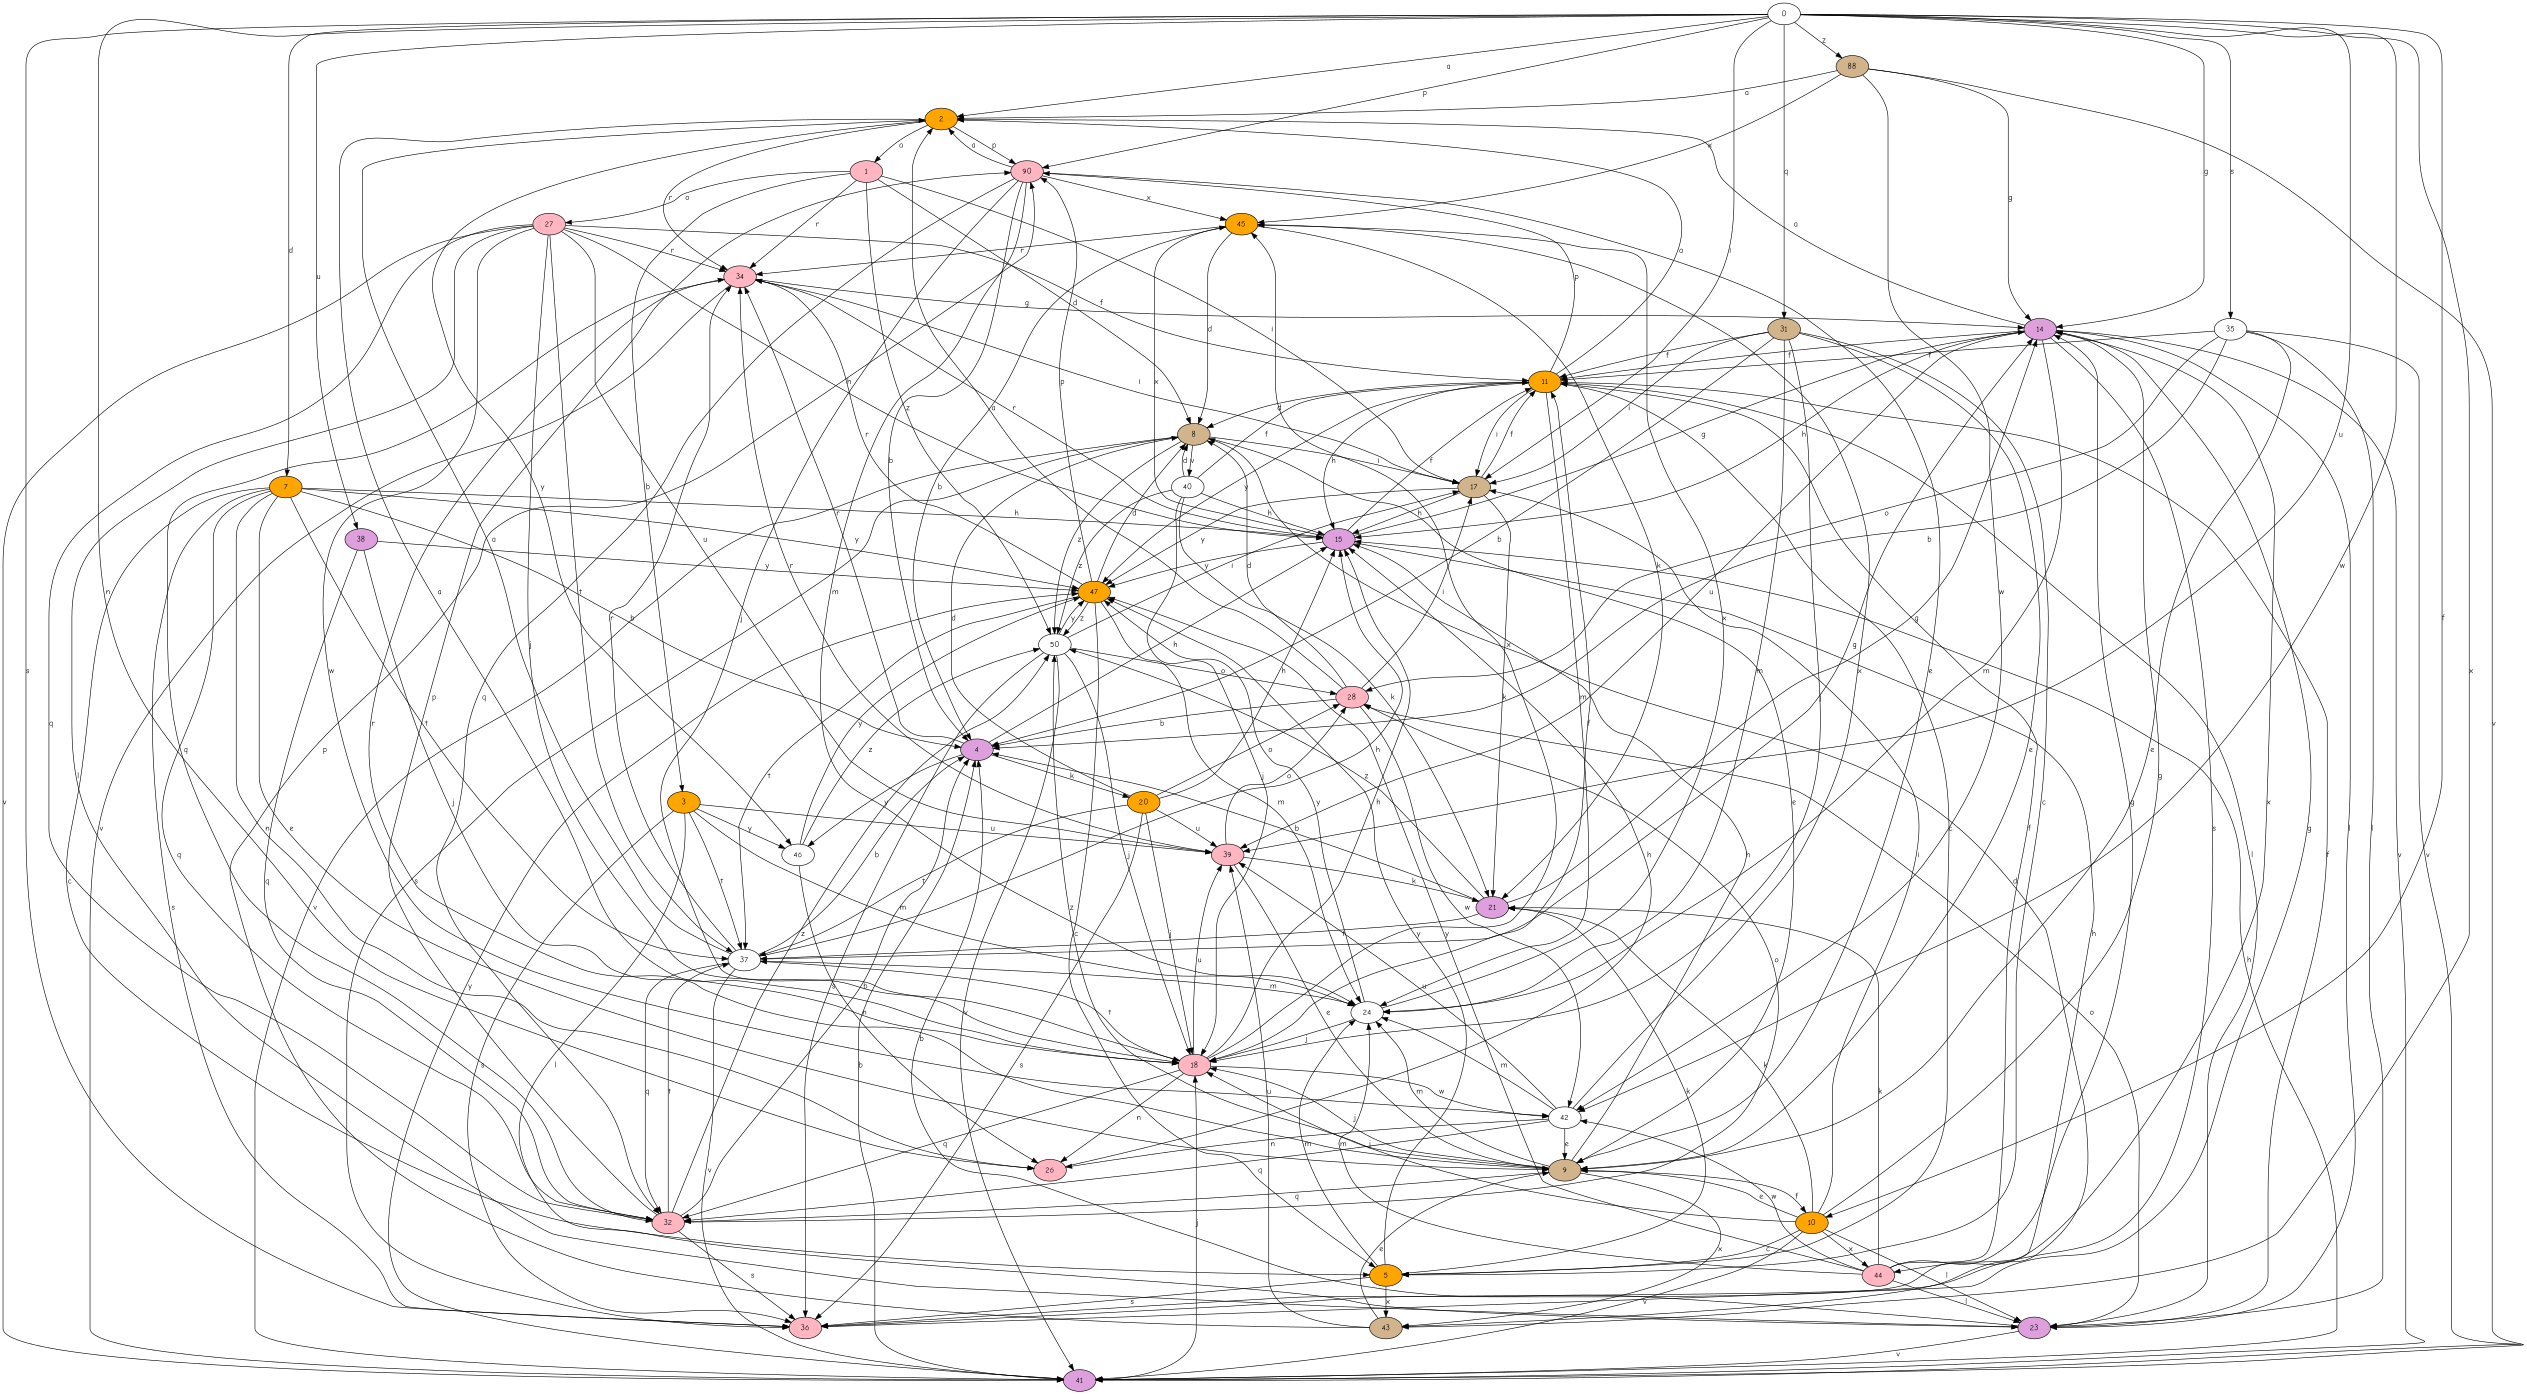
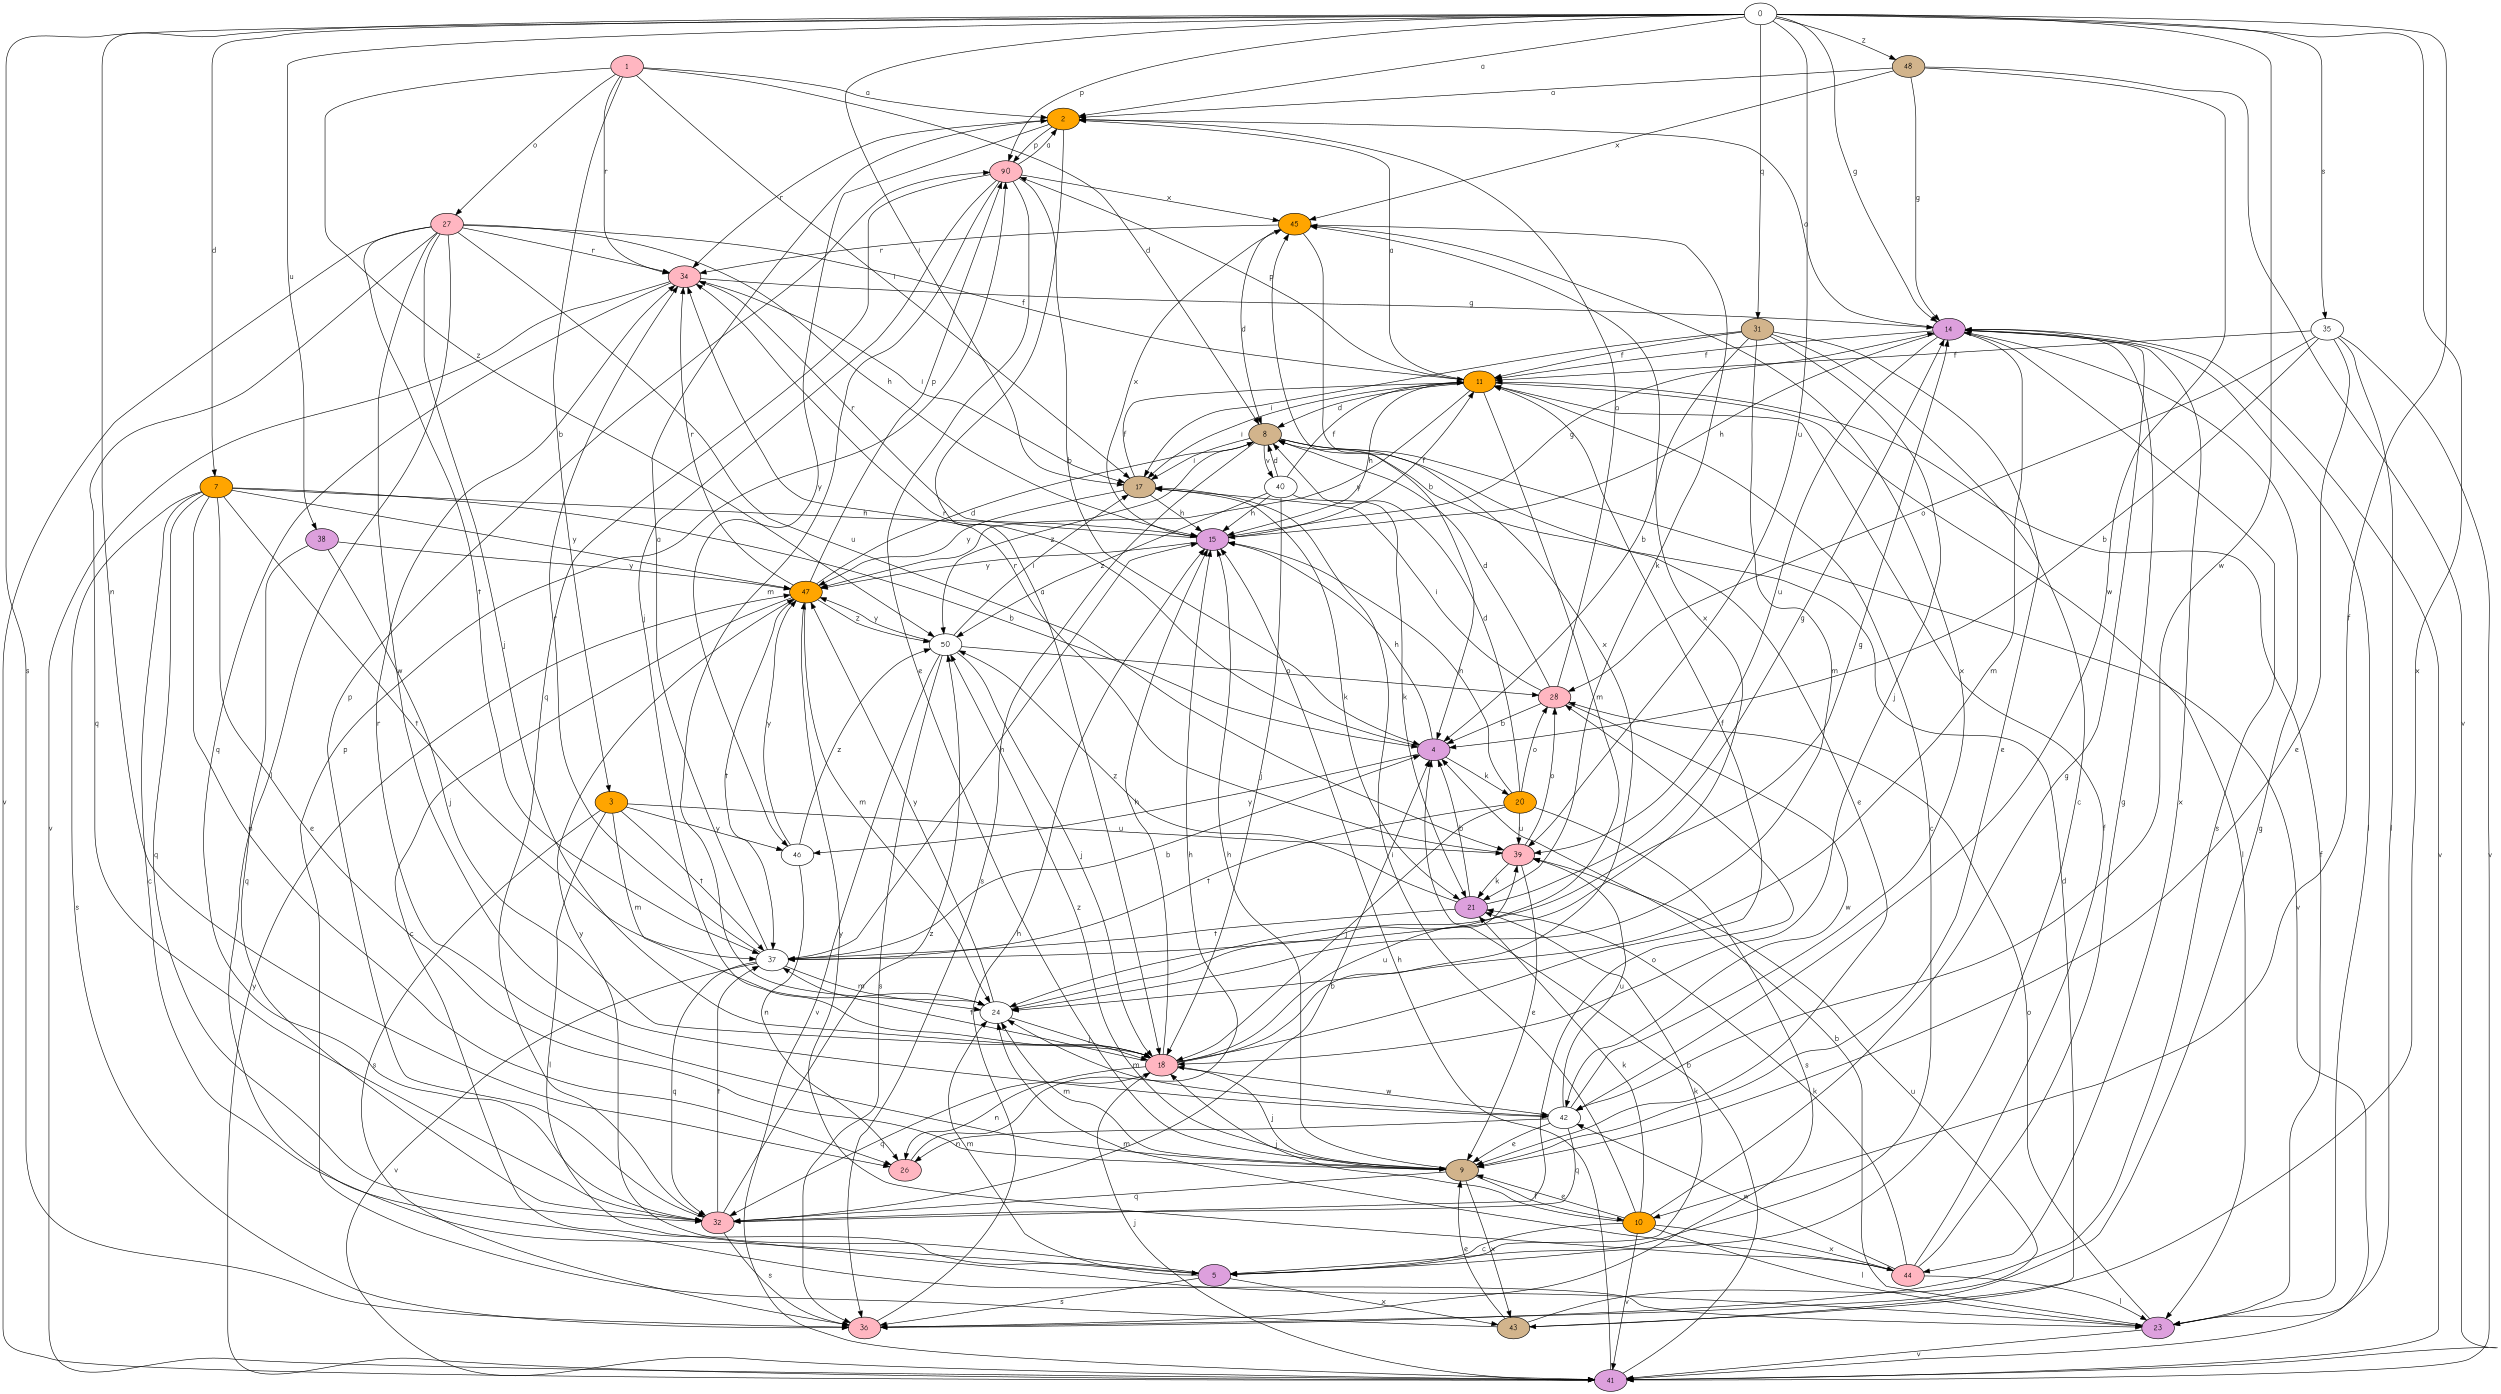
(1852, 66) -> (1909, 66)
(902, 139) -> (843, 90)
(2035, 1234) -> (990, 967)
(1386, 1275) -> (1214, 1275)
